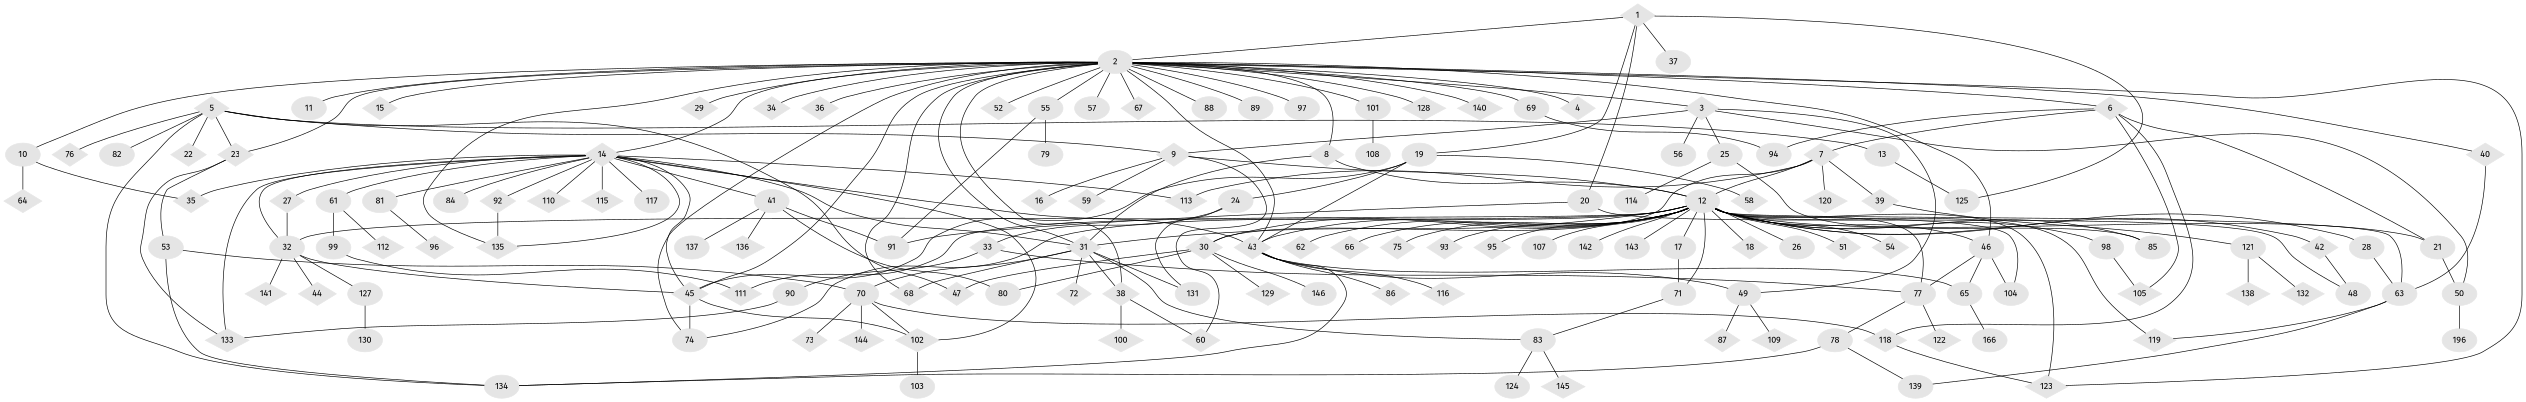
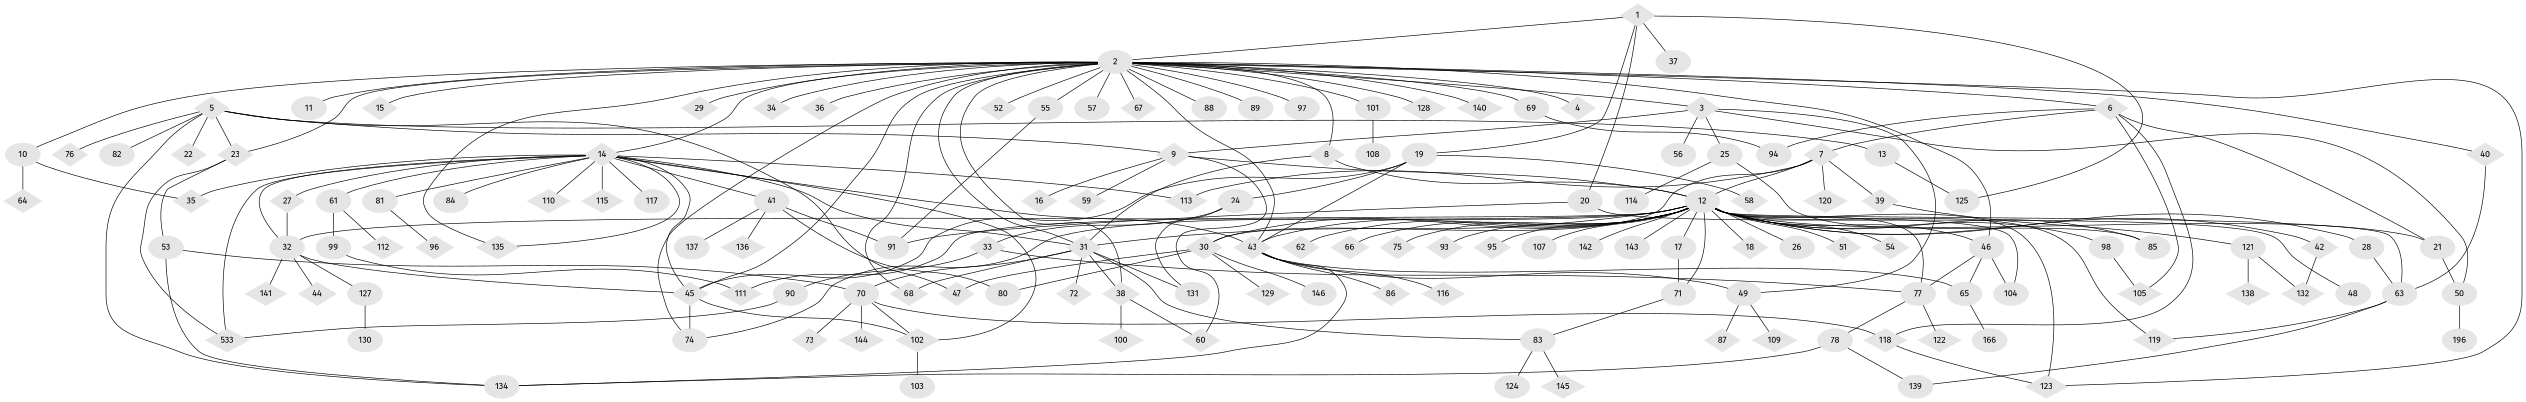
(1046, 155) -> none
(498, 201) -> none
(2336, 270) -> (2310, 274)
(227, 340) -> (227, 340)
